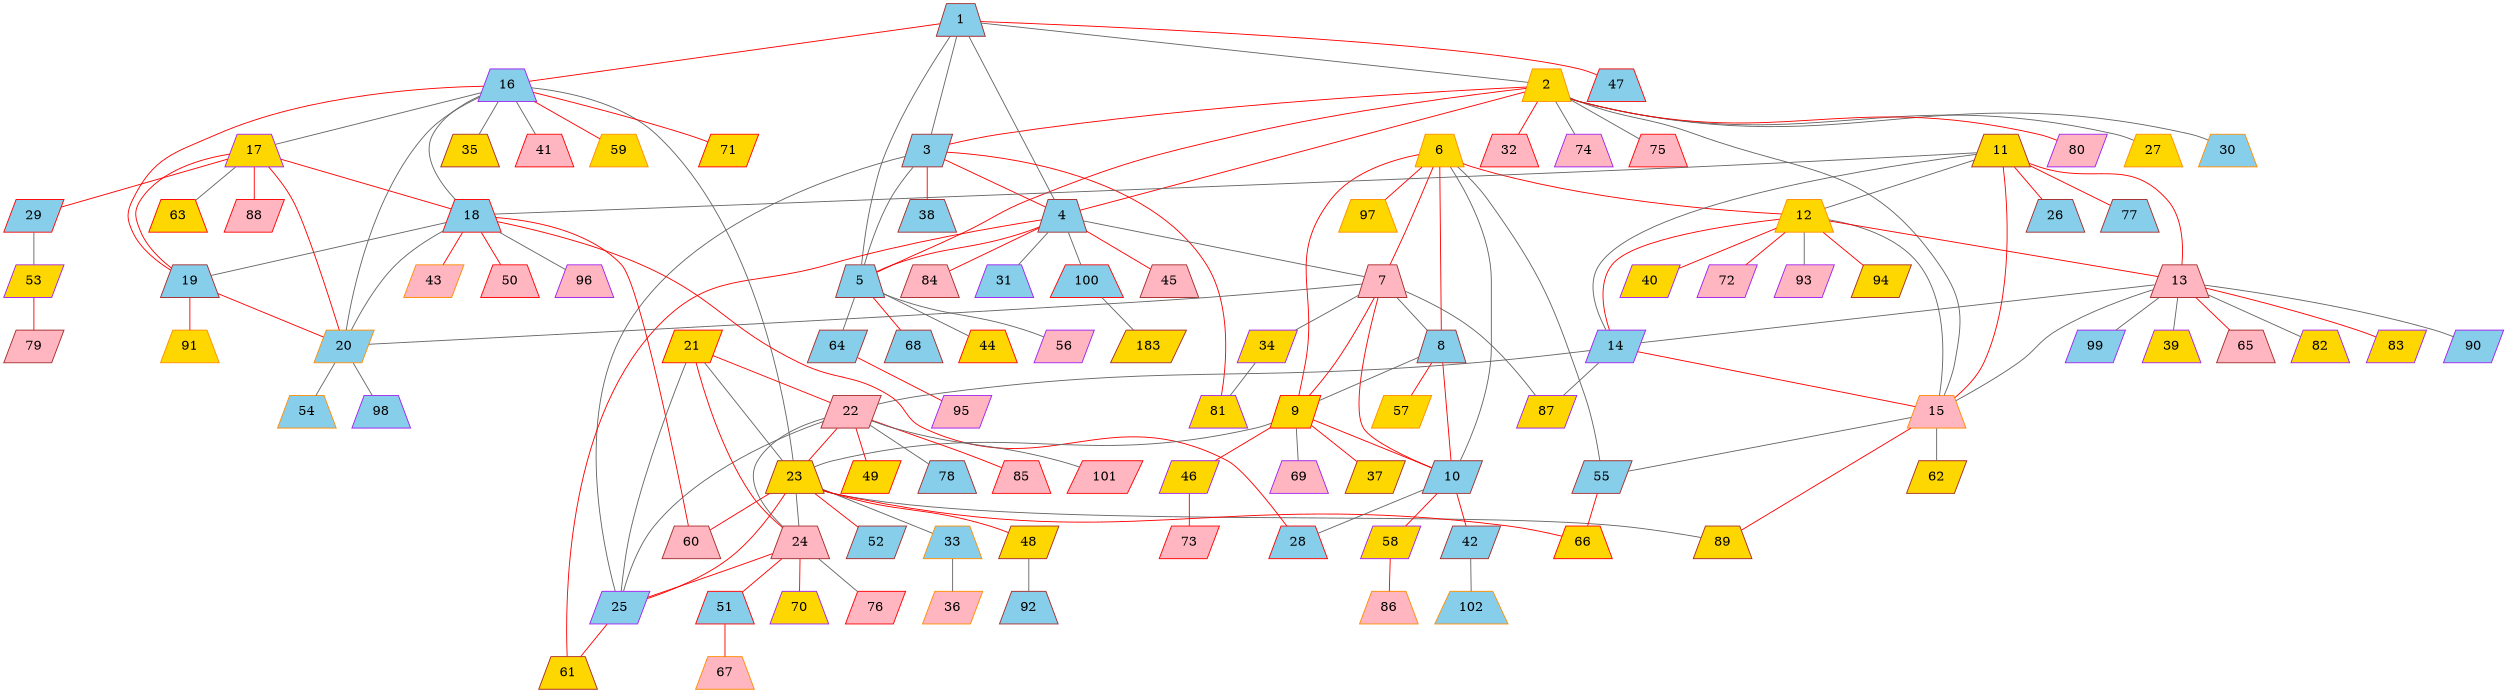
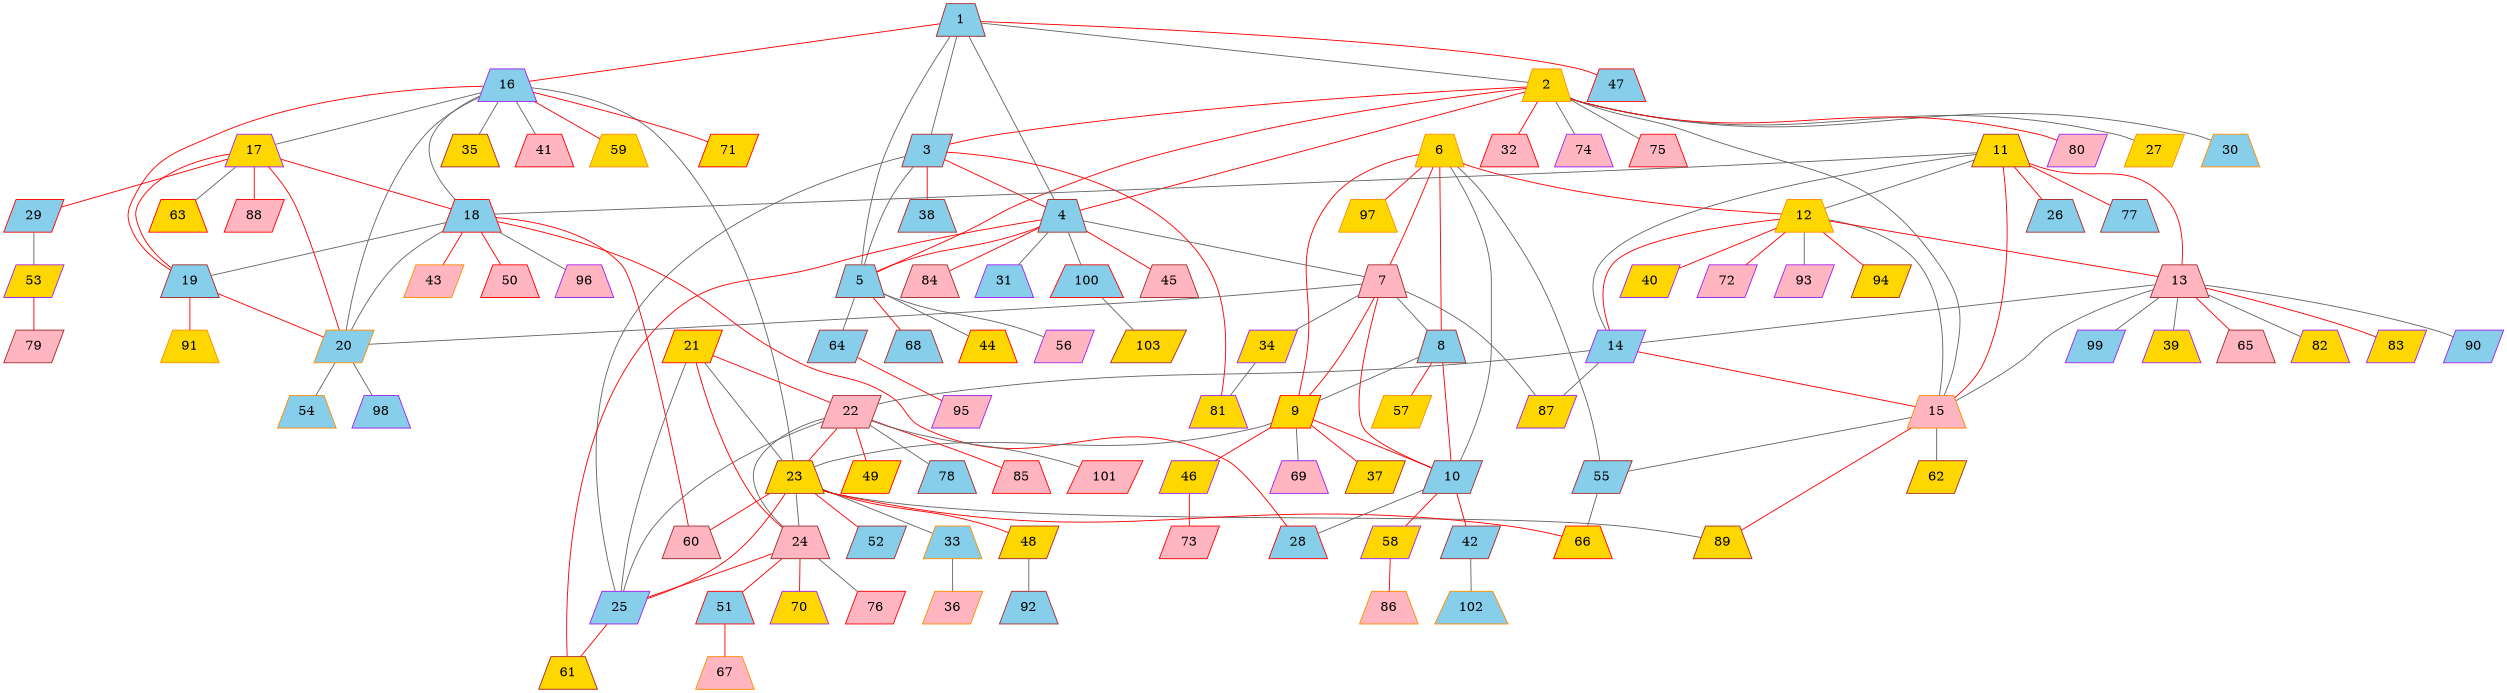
(2153, 151) -> (2154, 151)
(1149, 346) -> (1149, 346)
(1592, 510) -> (1592, 510)
